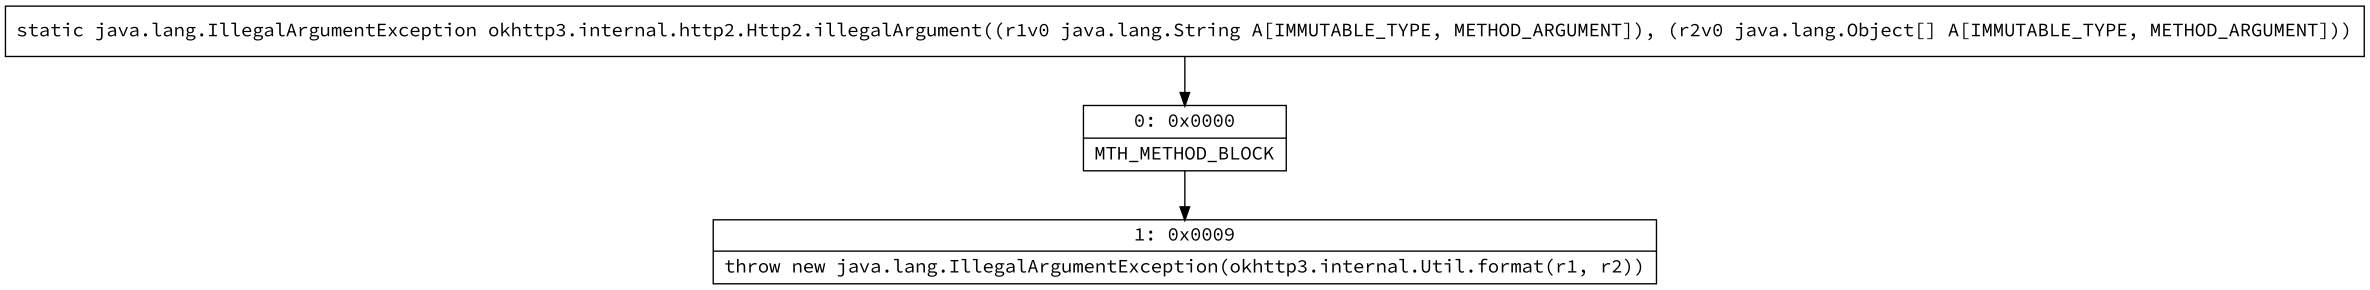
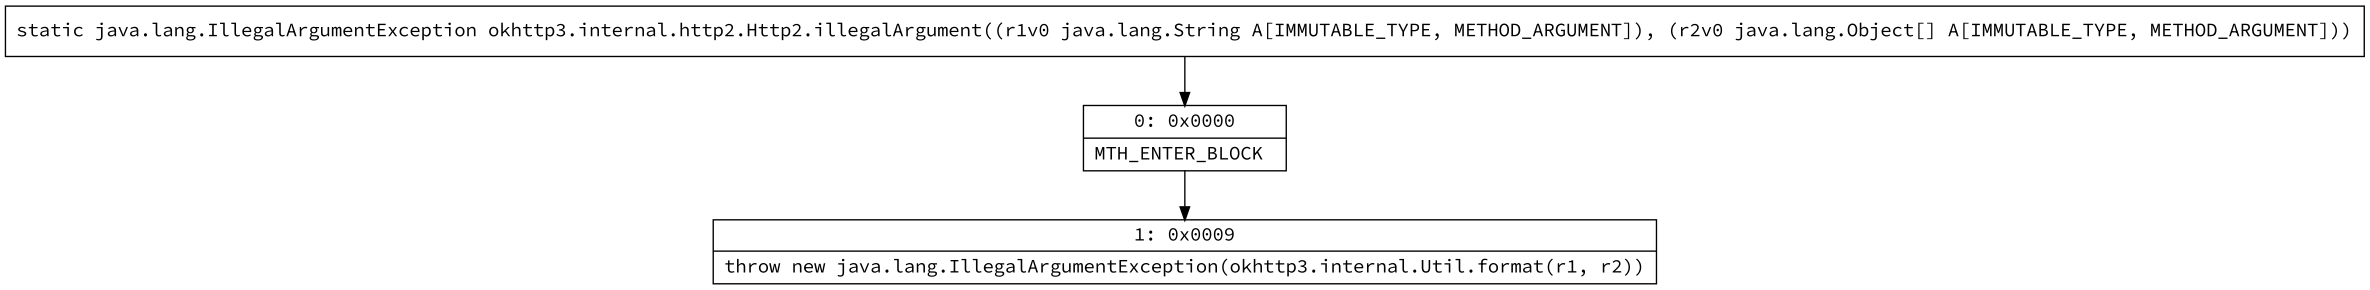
(1185, 154) -> (1179, 154)
